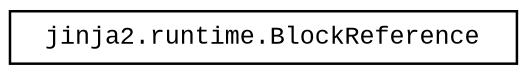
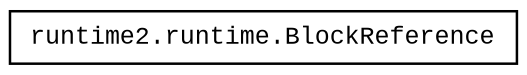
(263, 37) -> (263, 37)
